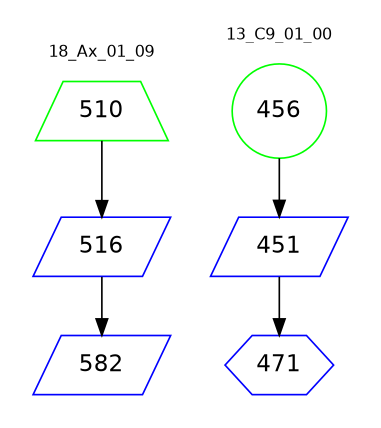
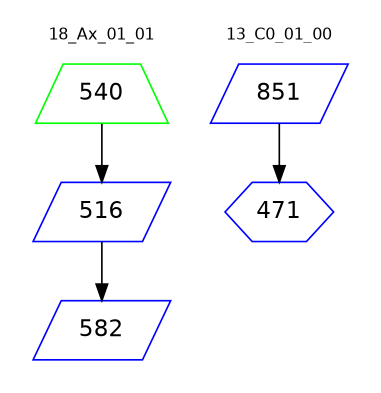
(279, 35) -> (279, 35)
(102, 53) -> (102, 35)
(102, 111) -> (102, 94)
(279, 111) -> none
(279, 247) -> (279, 94)
